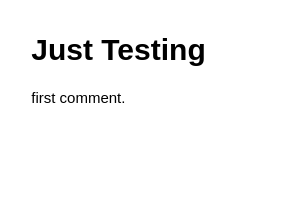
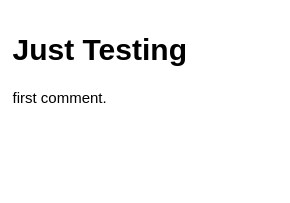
(144, 101) -> (126, 101)
